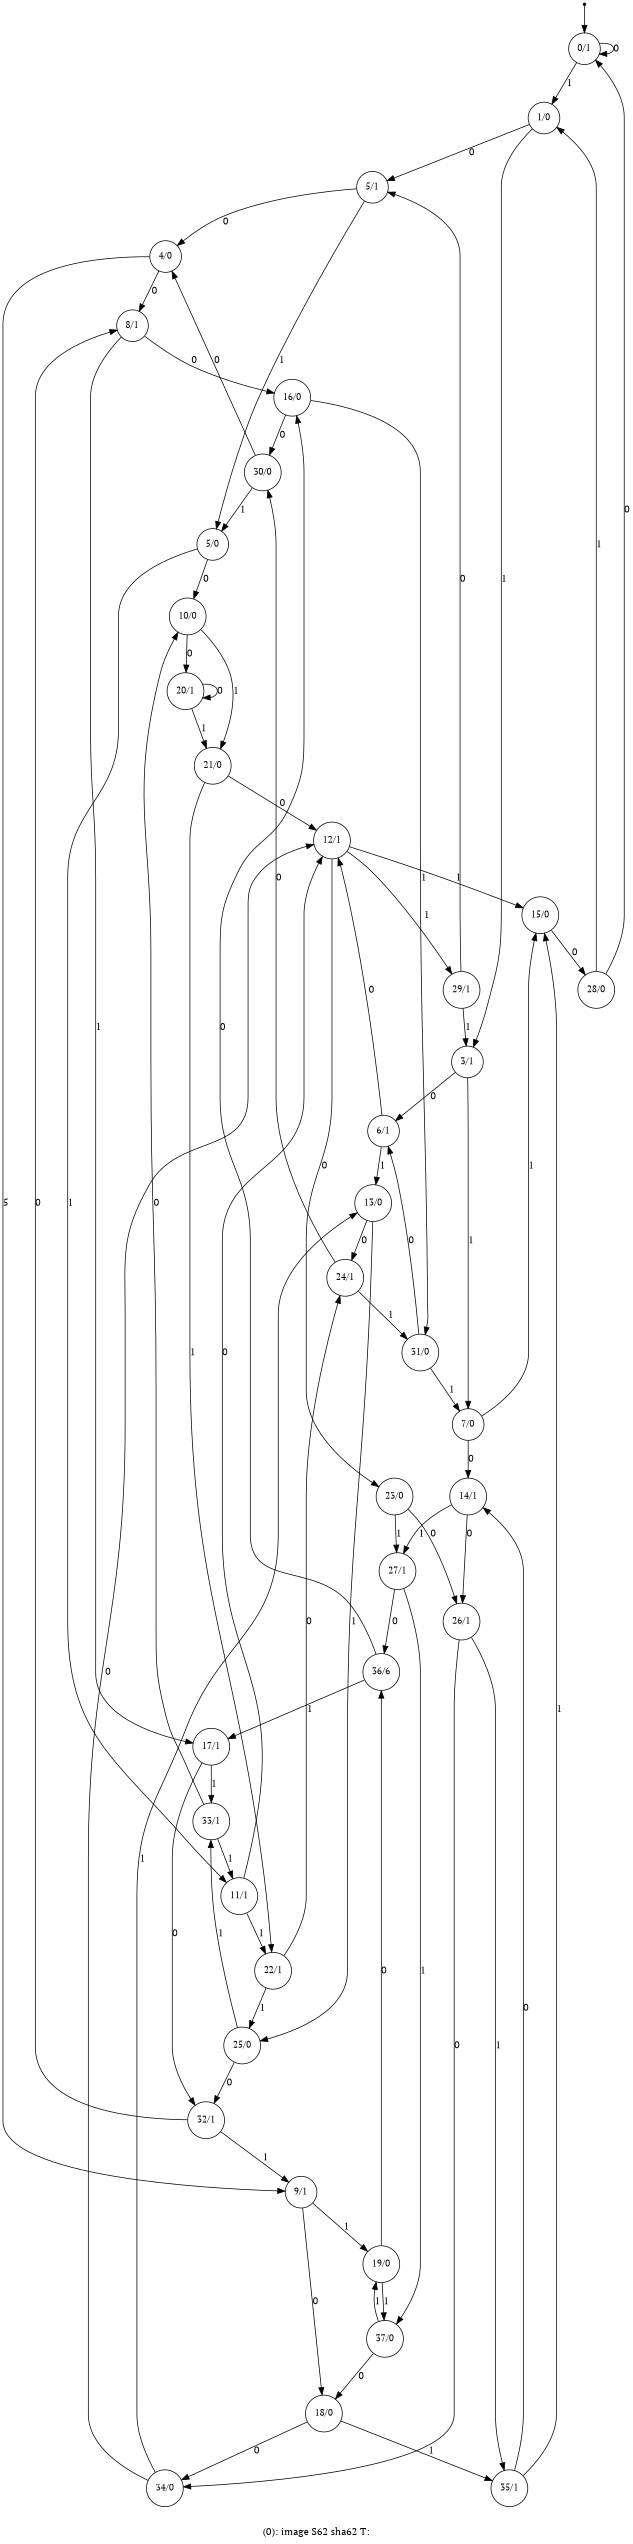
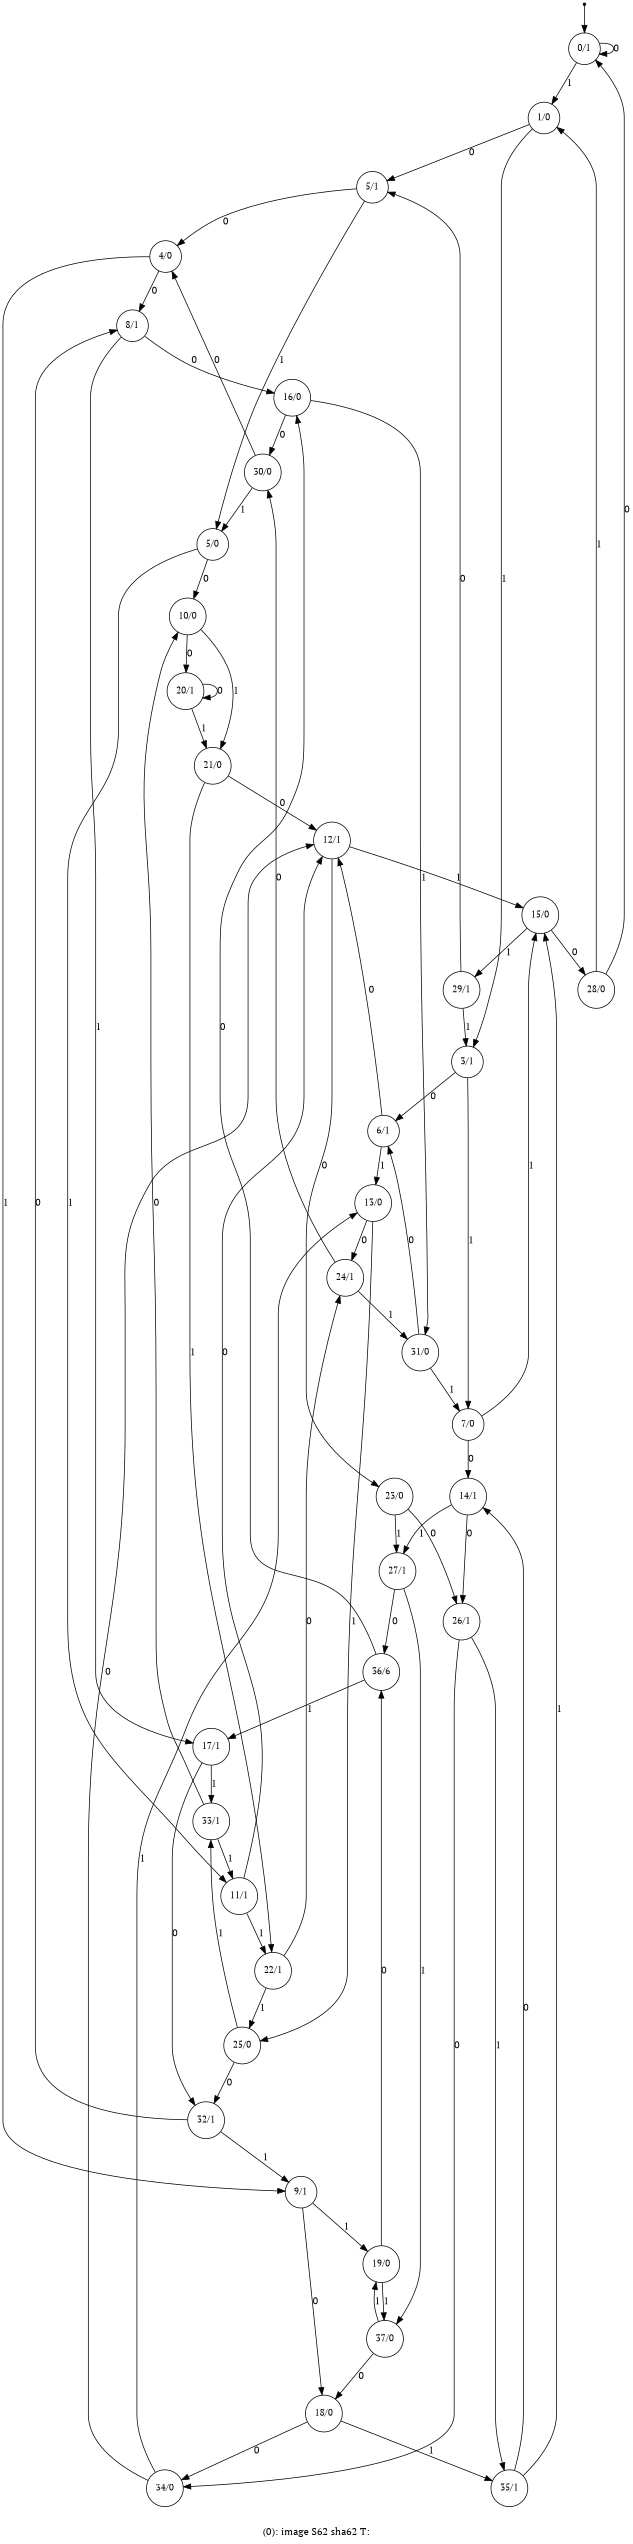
(402, 906) -> (505, 949)
(6, 1203) -> (6, 1203)
